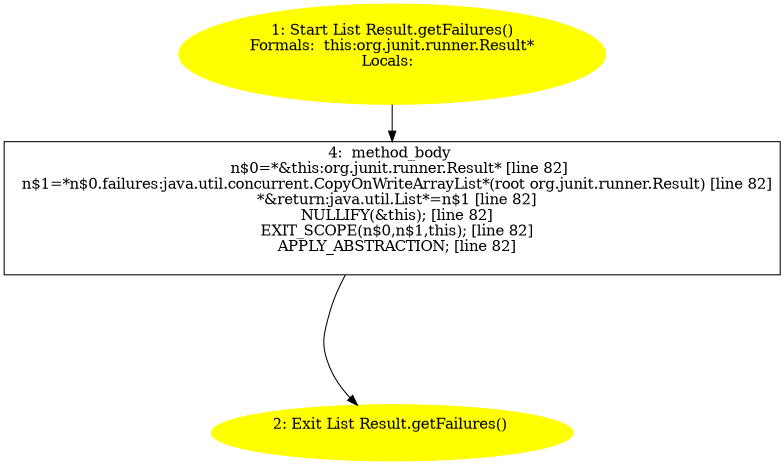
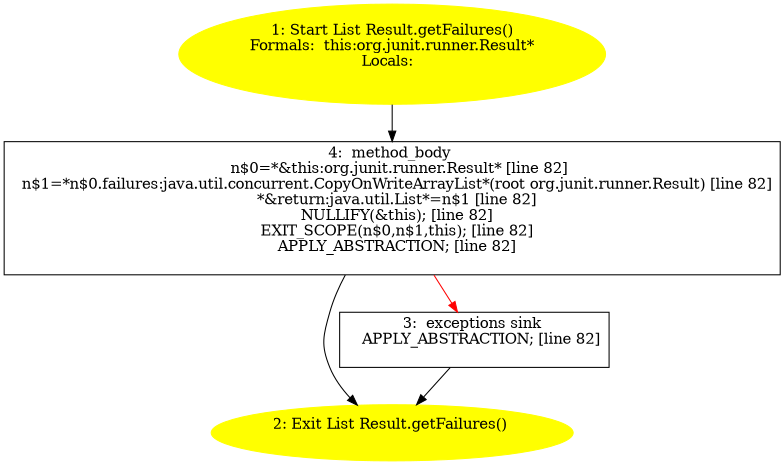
none -> (474, 340)
